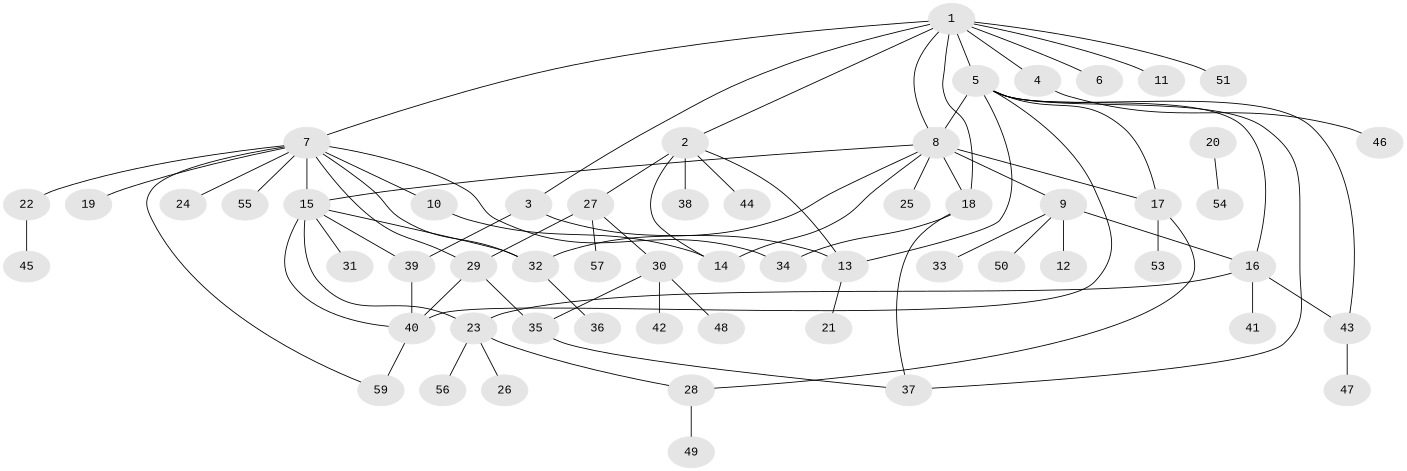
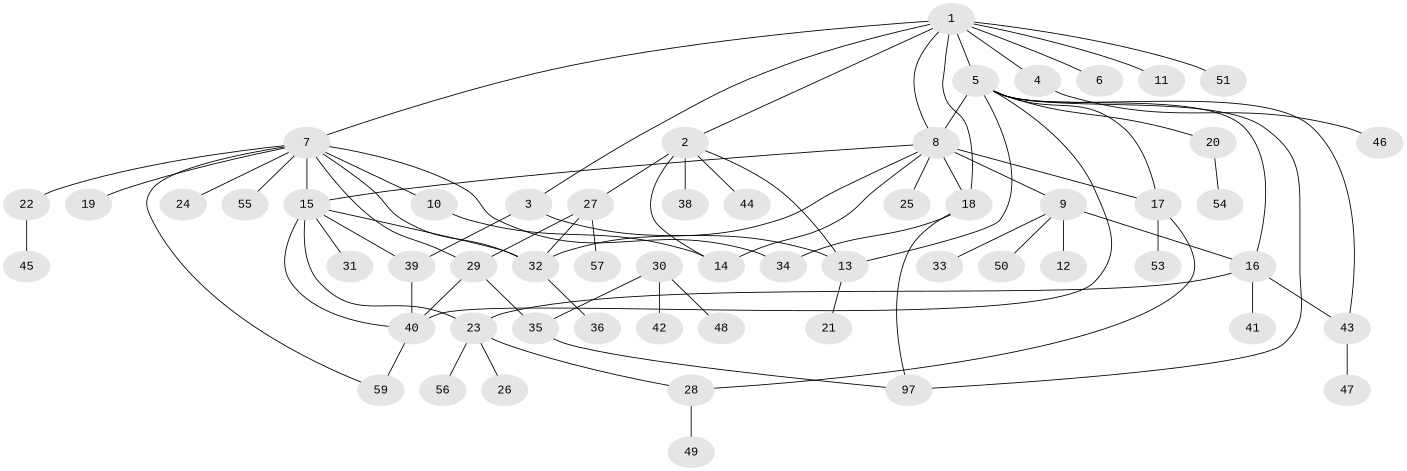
none -> (1087, 114)
(625, 236) -> (569, 229)
(909, 390) -> (909, 390)
